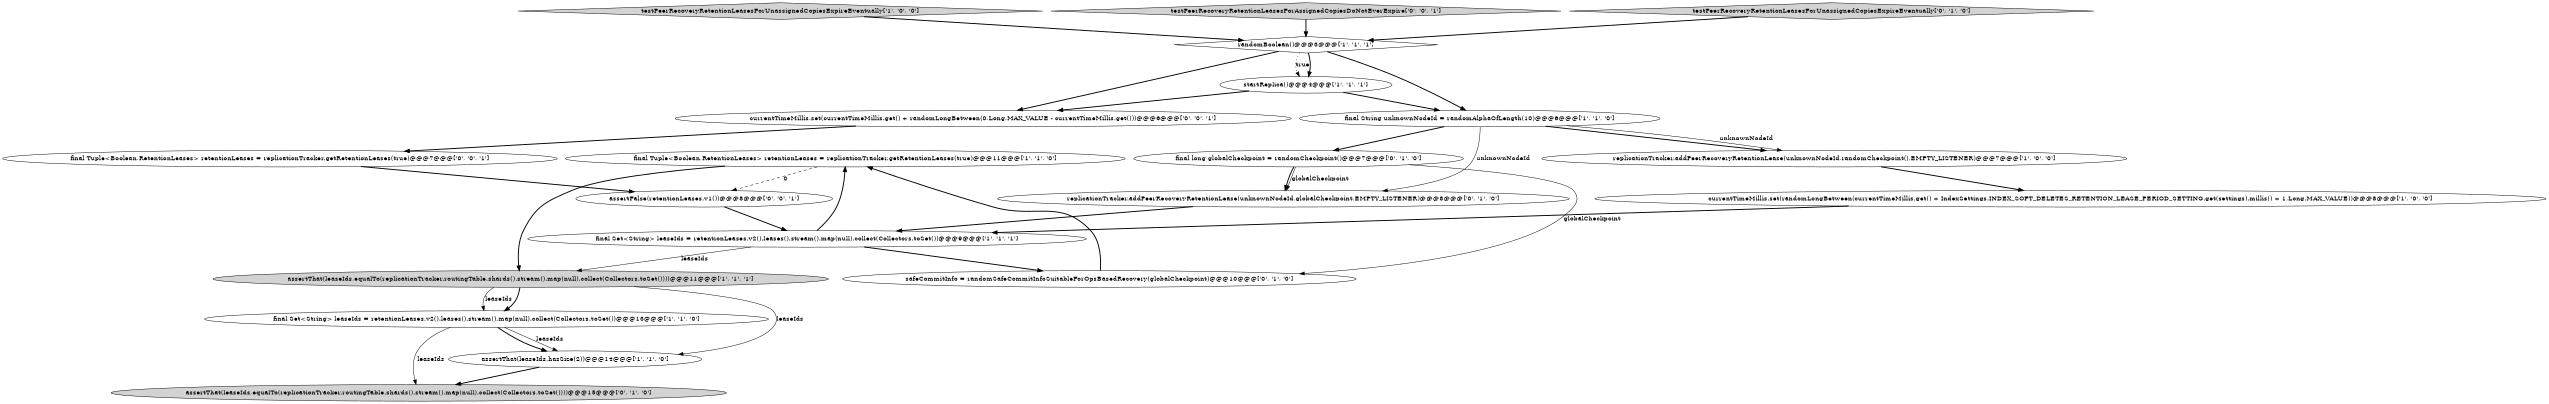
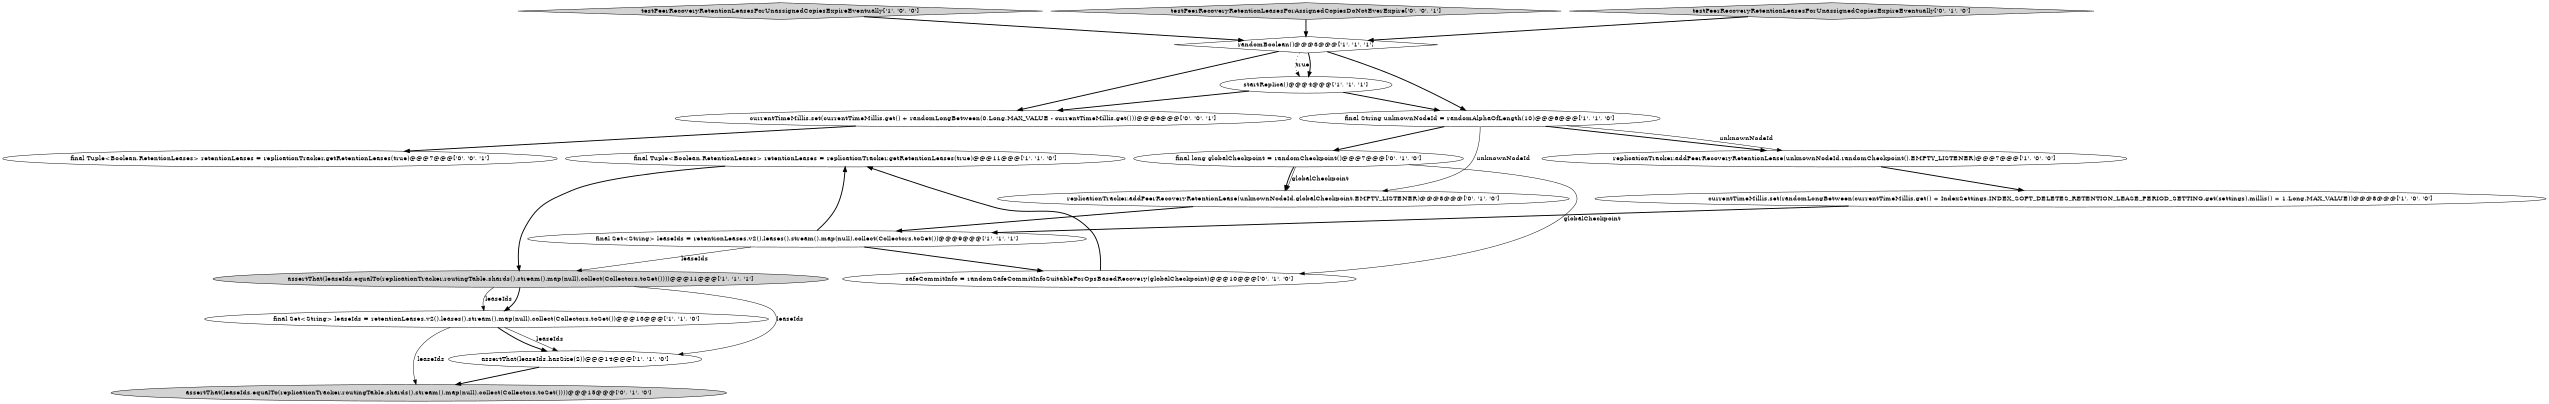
(704, 199) -> none
